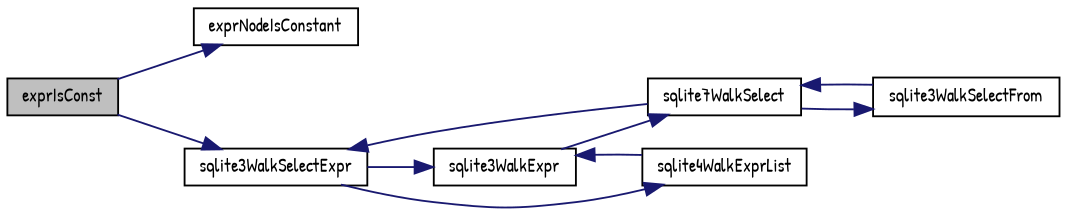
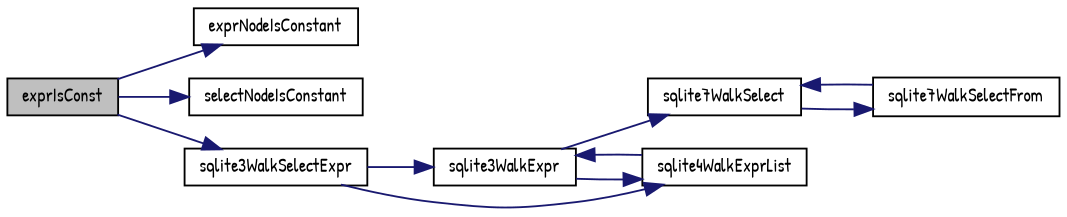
none -> (276, 97)
(966, 97) -> (966, 97)
(507, 121) -> none
none -> (600, 179)
